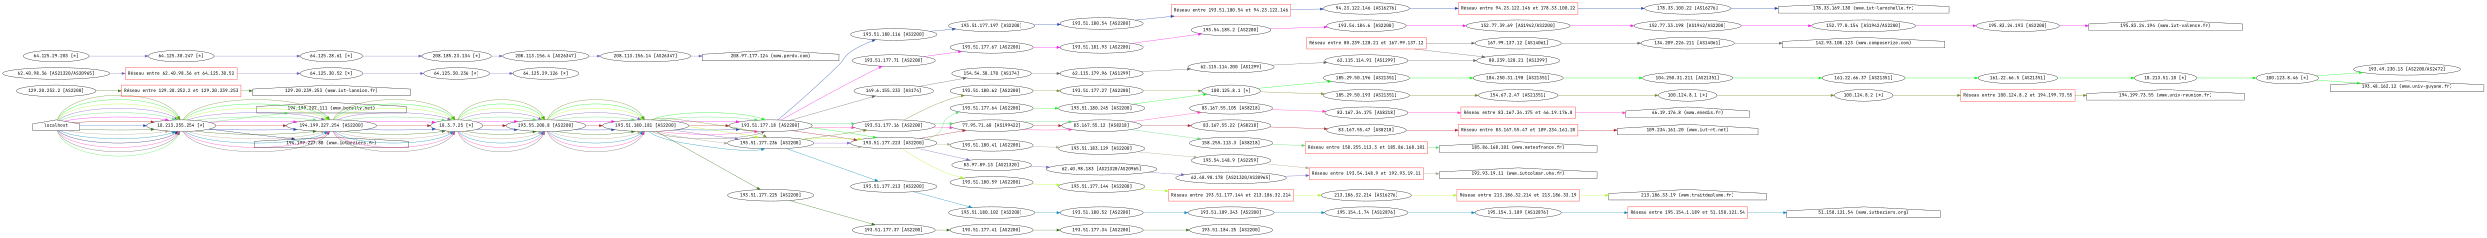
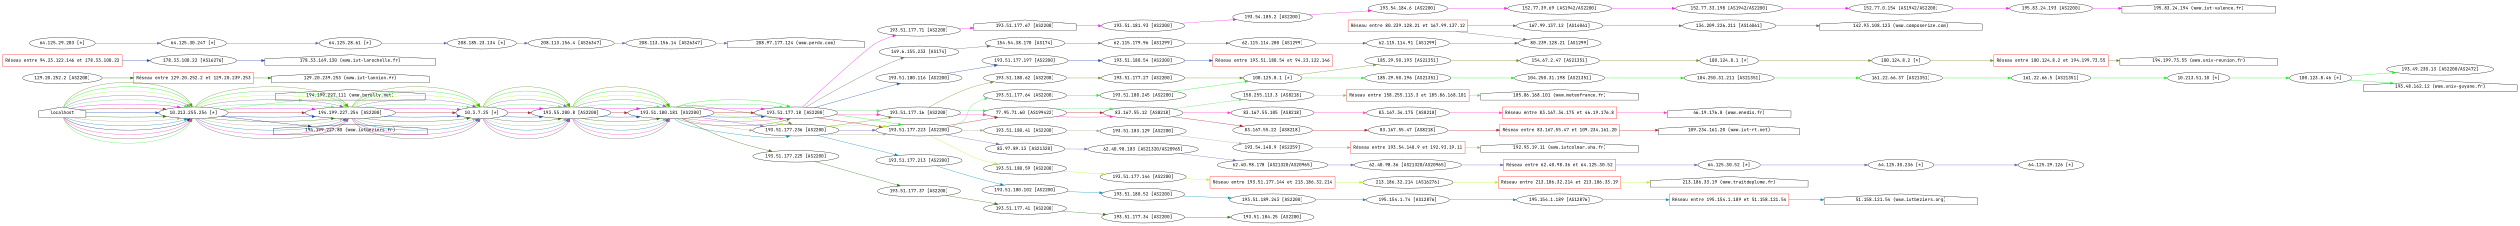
(1366, 8) -> none
(992, 47) -> (1025, 26)
(1295, 176) -> (1339, 165)
